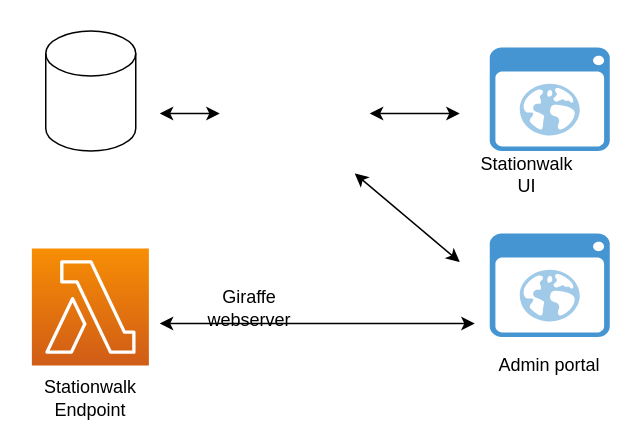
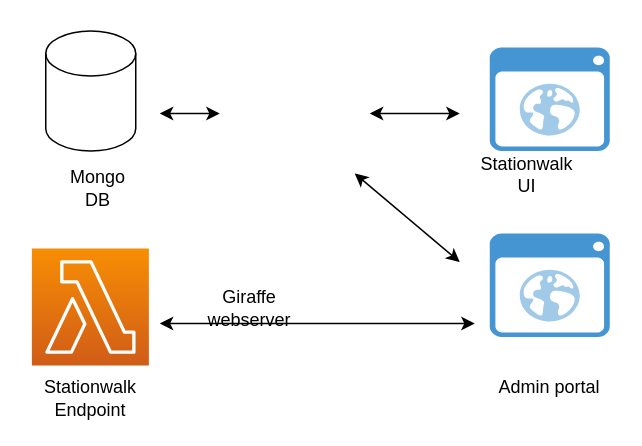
none -> (98, 188)
(550, 376) -> (550, 398)
